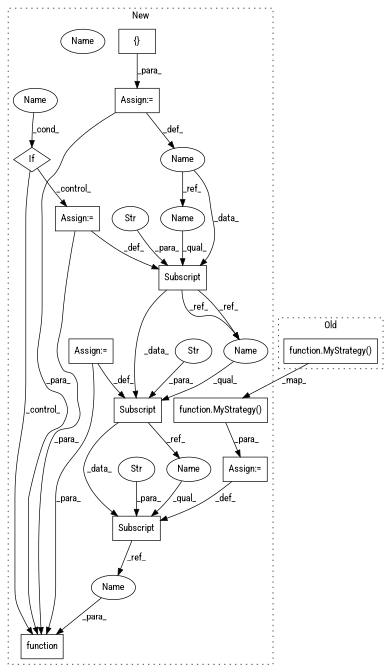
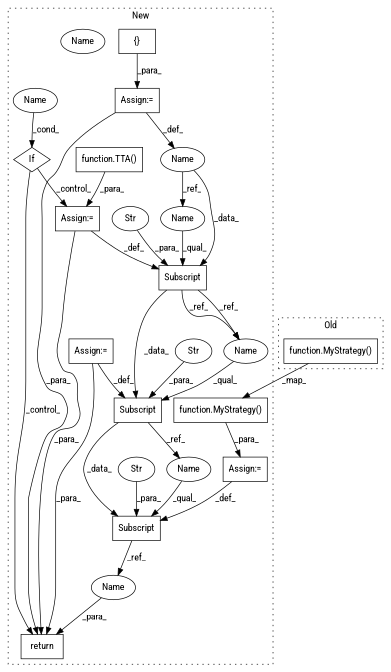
none -> (109, 160)
(42, 647) -> (42, 647)
